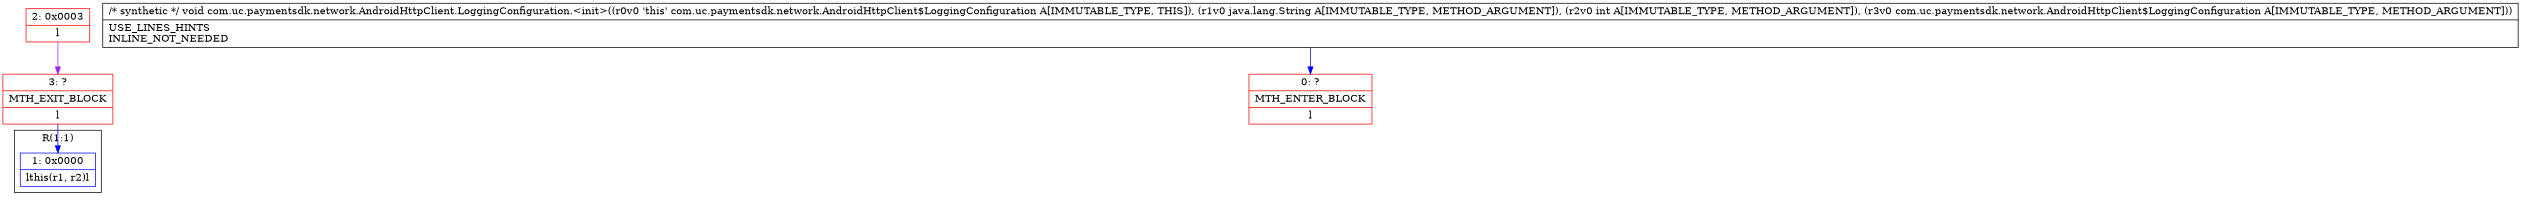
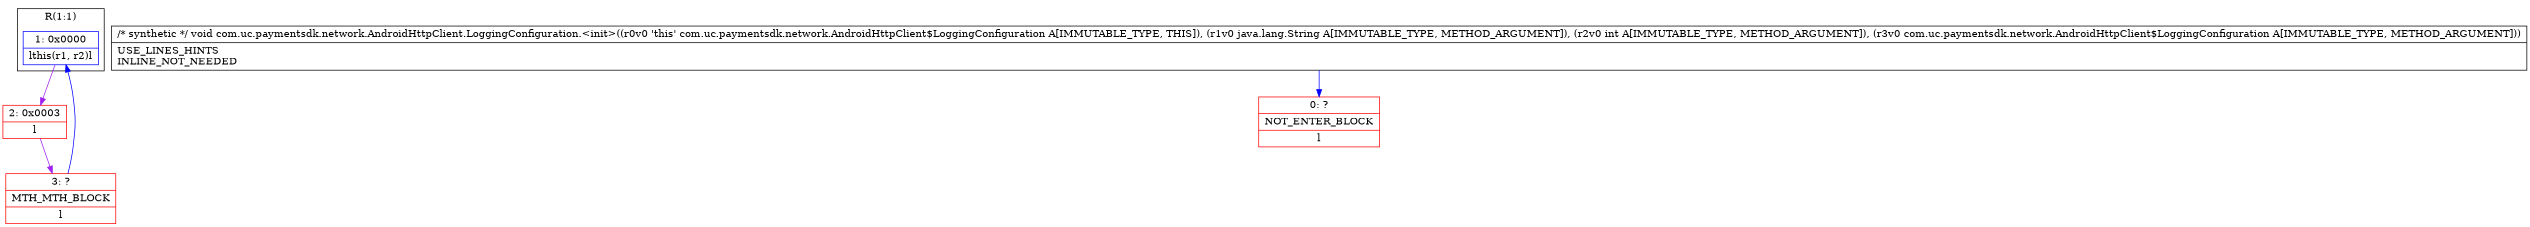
none -> (49, 82)
(58, 99) -> (61, 198)
(1310, 99) -> (1319, 122)
